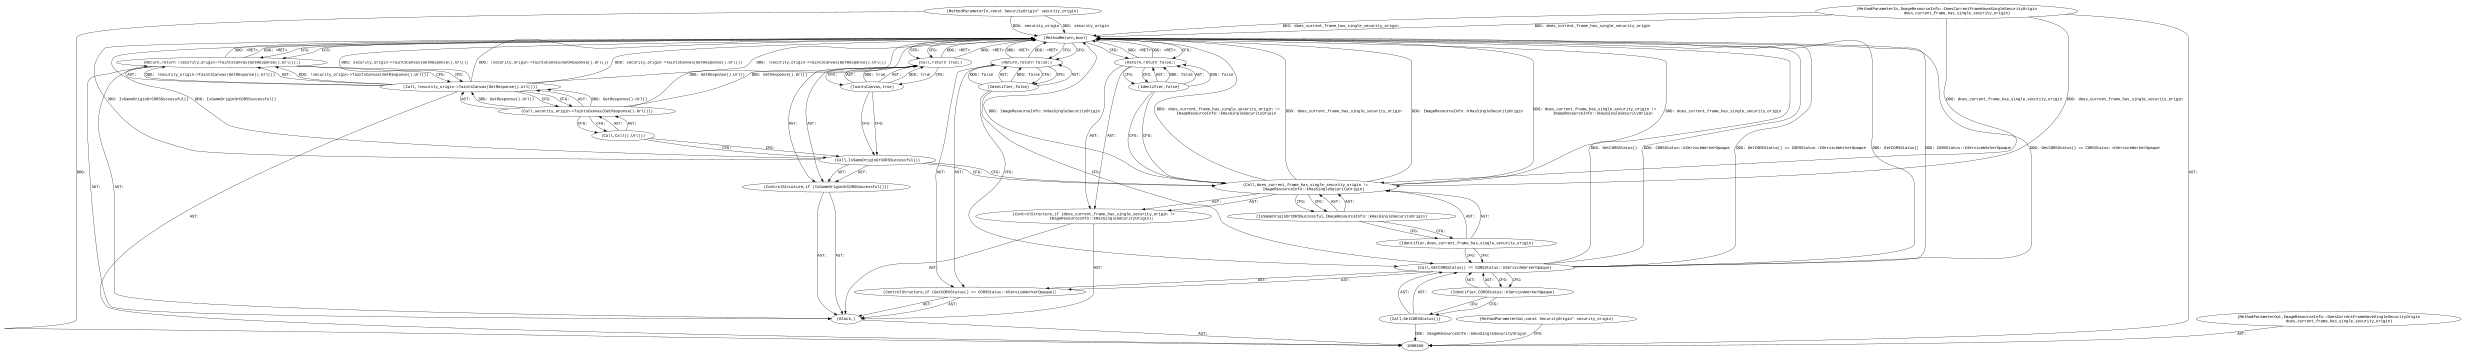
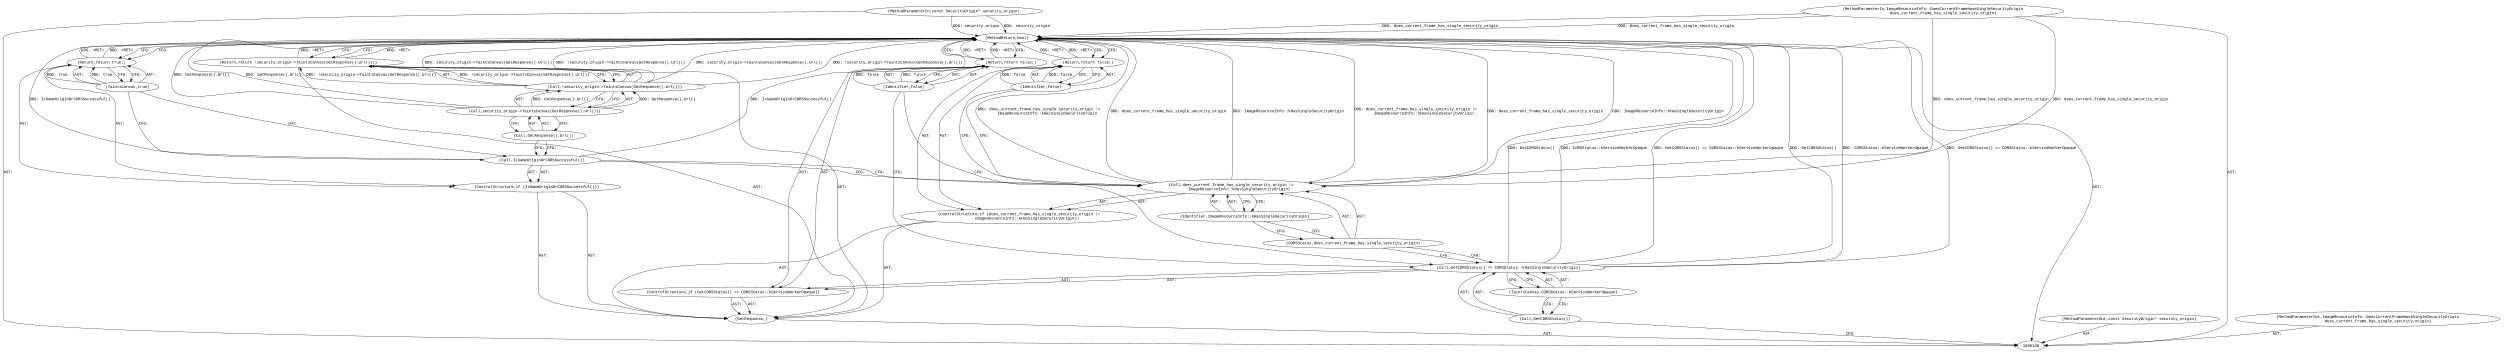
(940, 63) -> (102, 63)
(623, 136) -> (544, 136)
(83, 172) -> (10, 172)
(1342, 216) -> (1245, 216)
(1466, 243) -> (1353, 243)
(1484, 268) -> (1509, 268)
(1503, 292) -> (1563, 292)
(846, 319) -> (751, 319)
(536, 330) -> (1797, 45)
(1471, 334) -> (1852, 334)
(1540, 334) -> (2089, 334)
